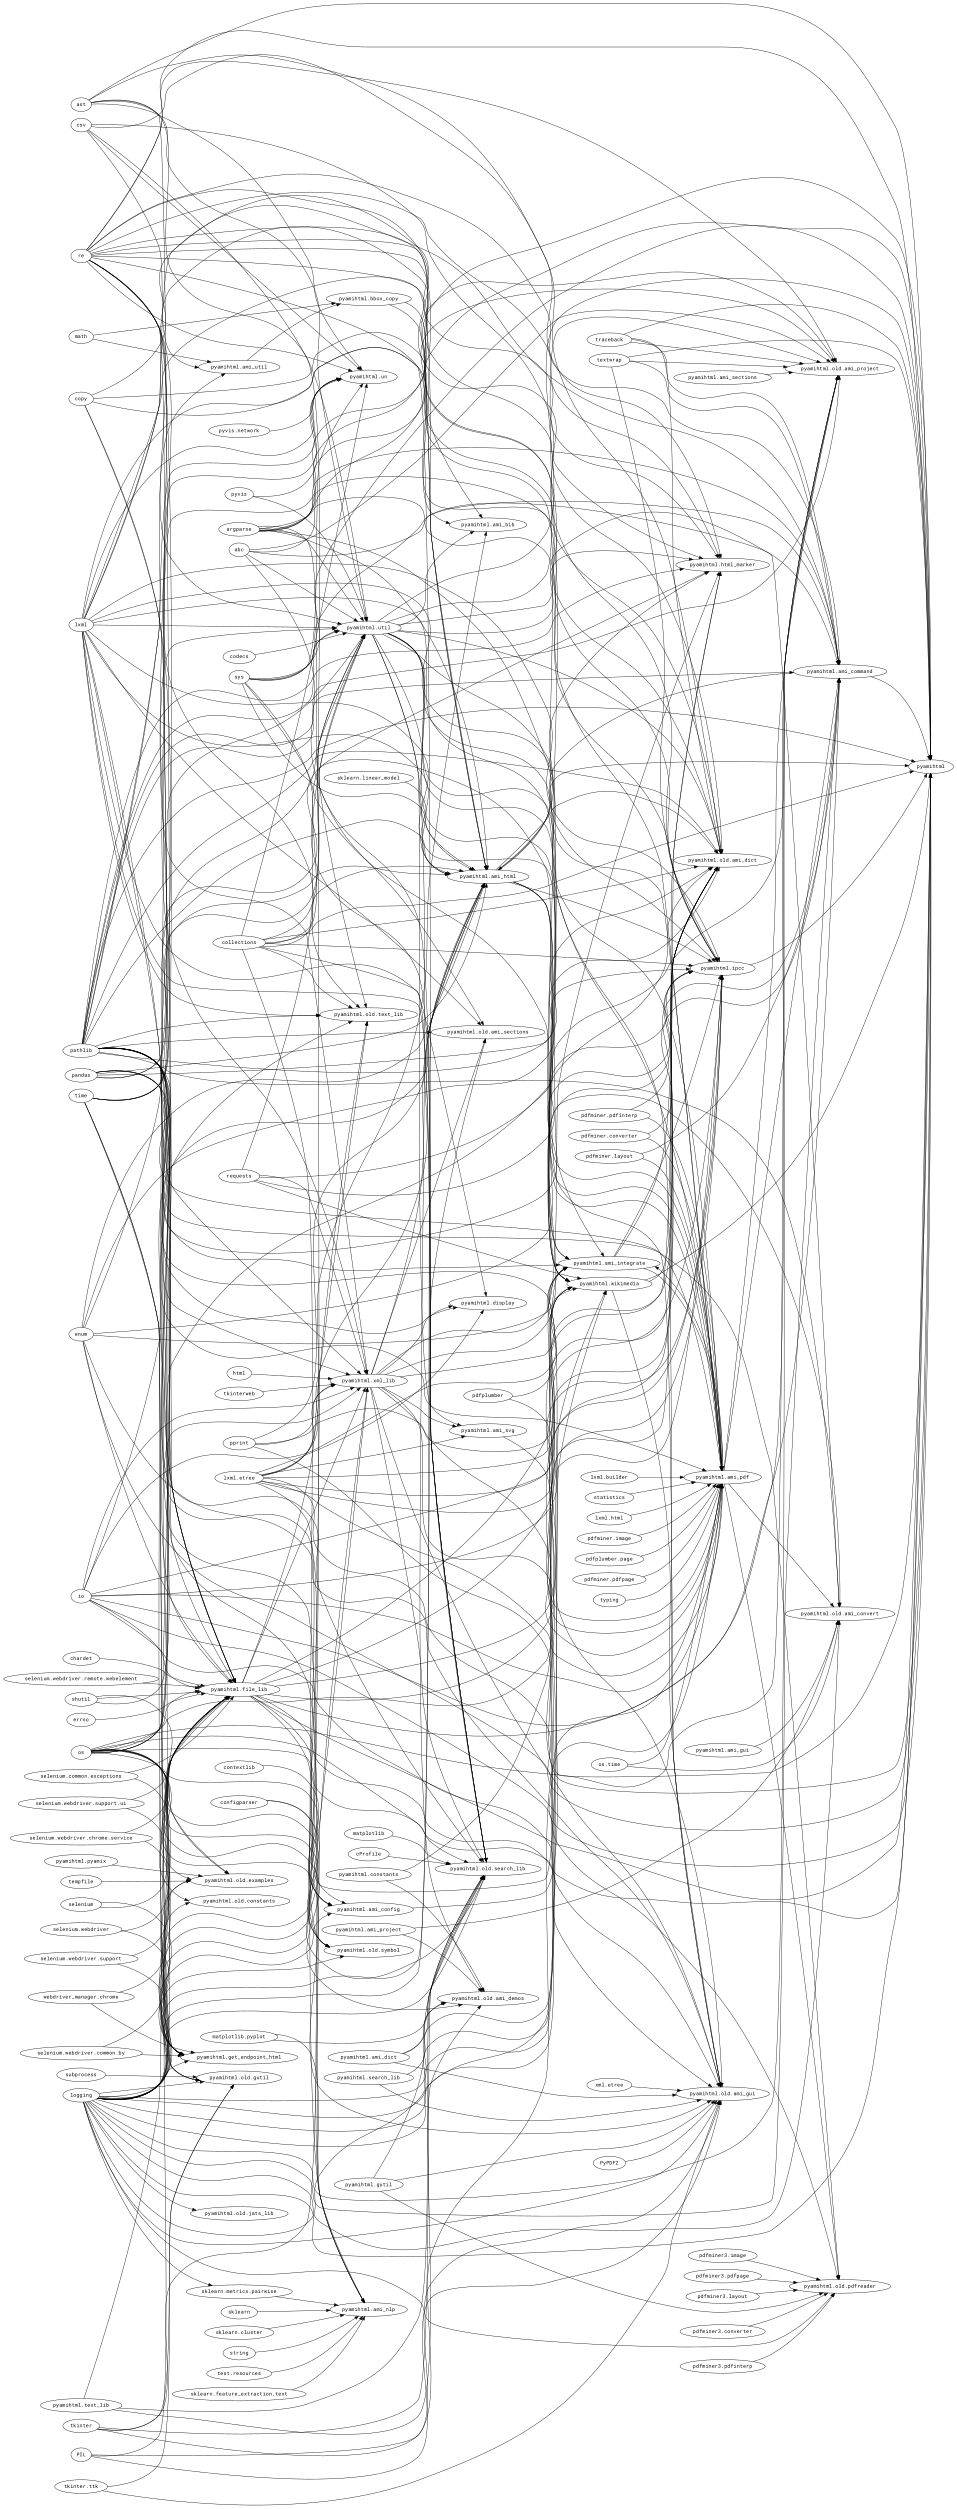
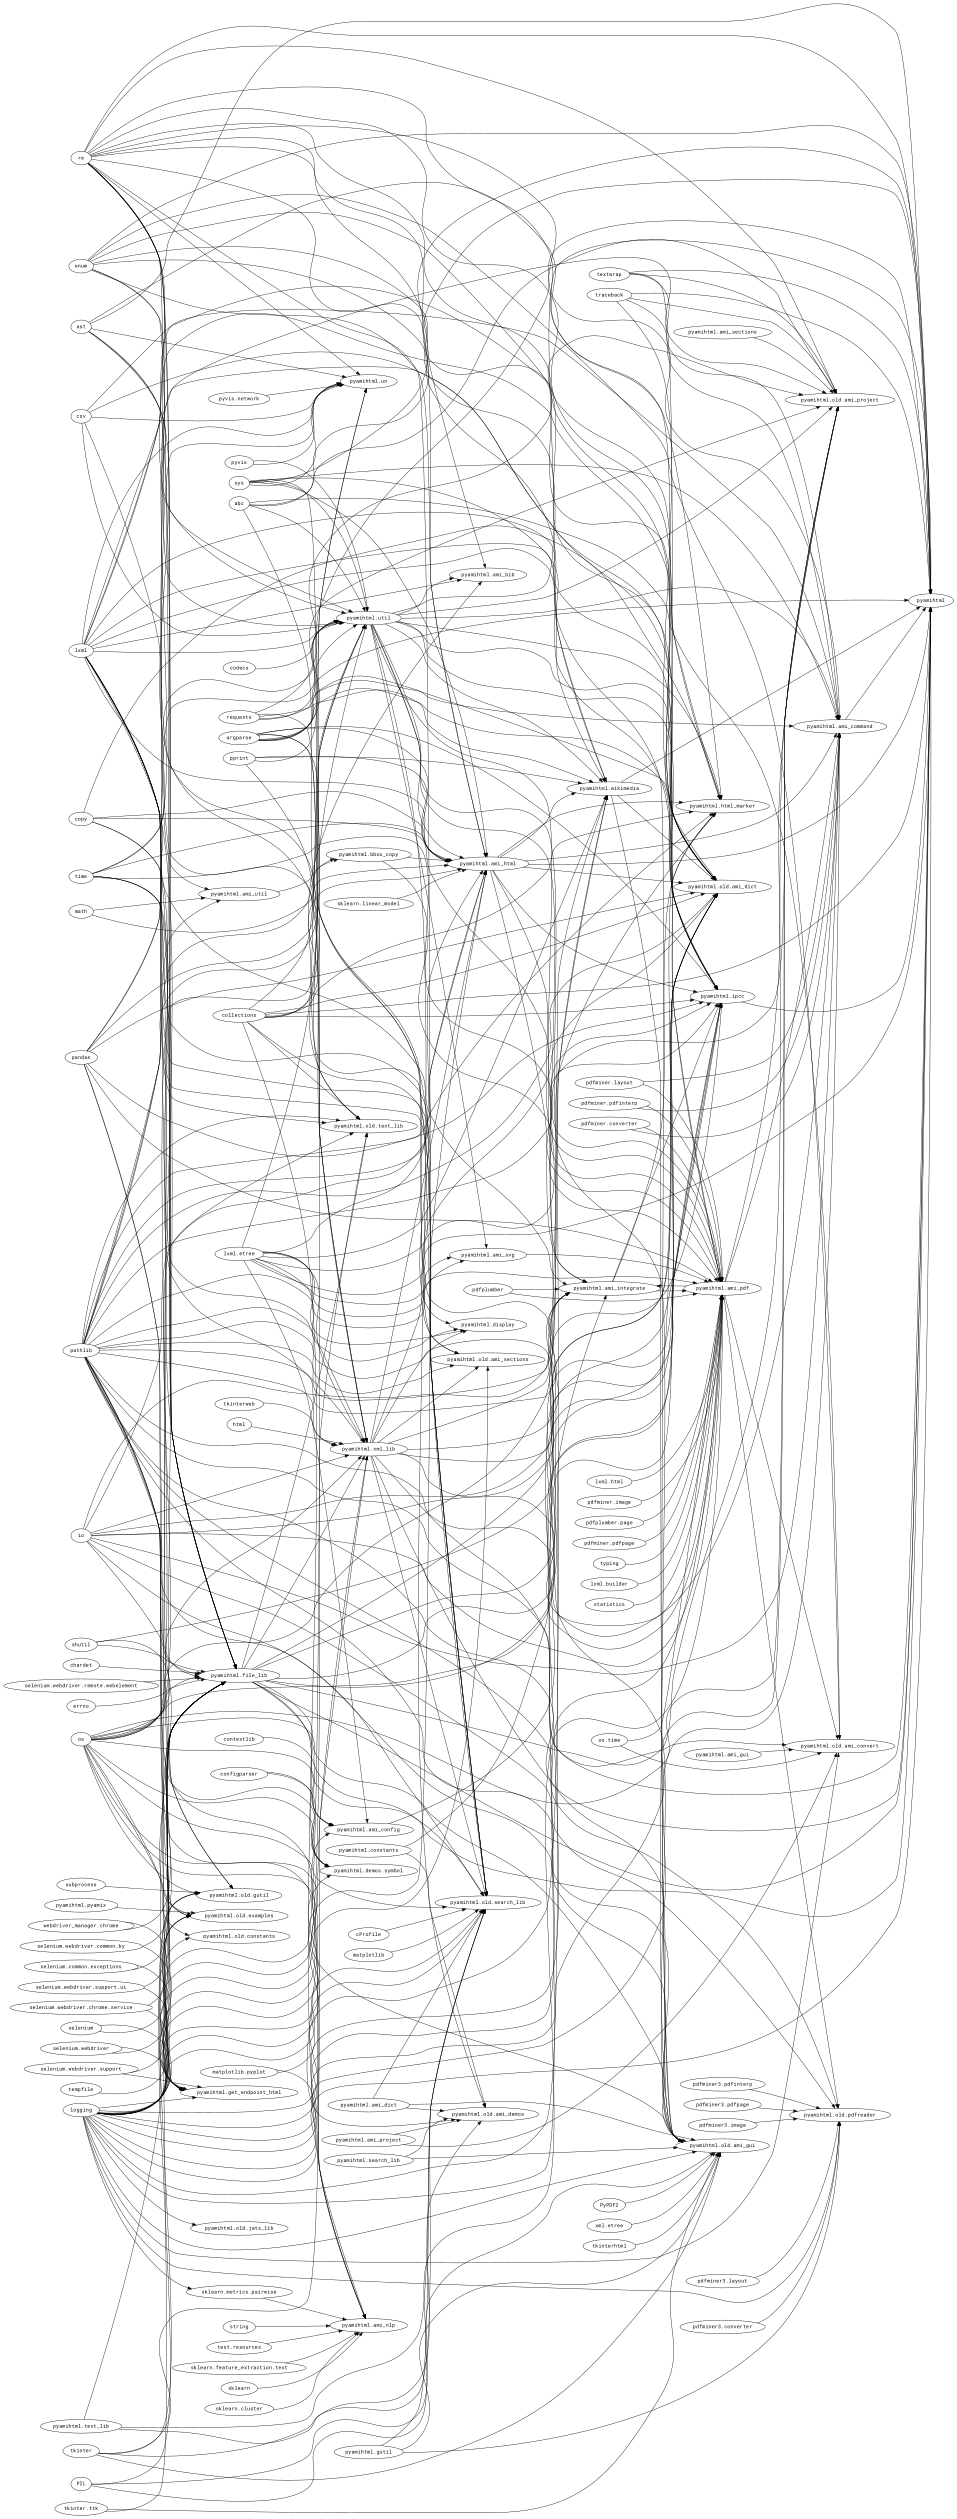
(610, 722) -> (701, 838)
(369, 1950) -> (369, 1871)
none -> (609, 2246)
